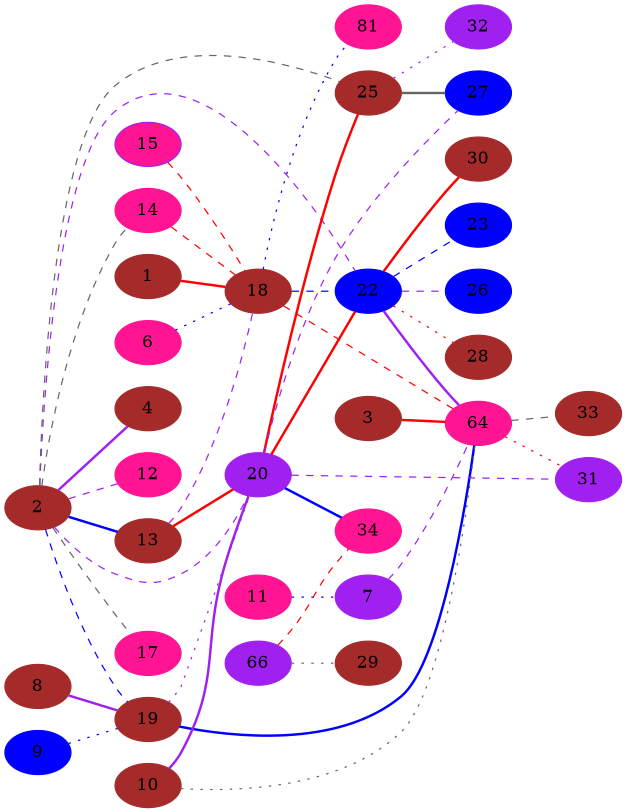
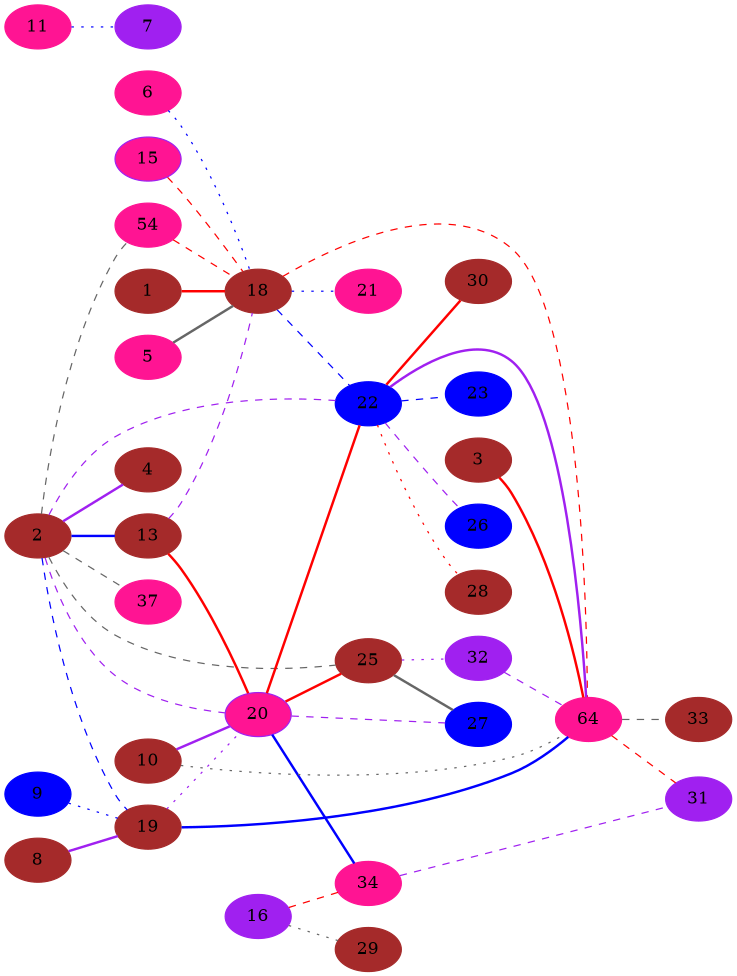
(368, 27) -> (368, 291)
(148, 210) -> (148, 225)
none -> (148, 357)
(534, 452) -> (644, 759)
(148, 475) -> none
(258, 475) -> (258, 715)
(423, 477) -> (534, 841)
(433, 515) -> (533, 689)
(148, 653) -> (148, 602)
(258, 663) -> (258, 916)
